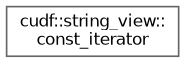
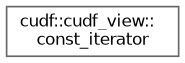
(93, 31) -> (93, 31)
